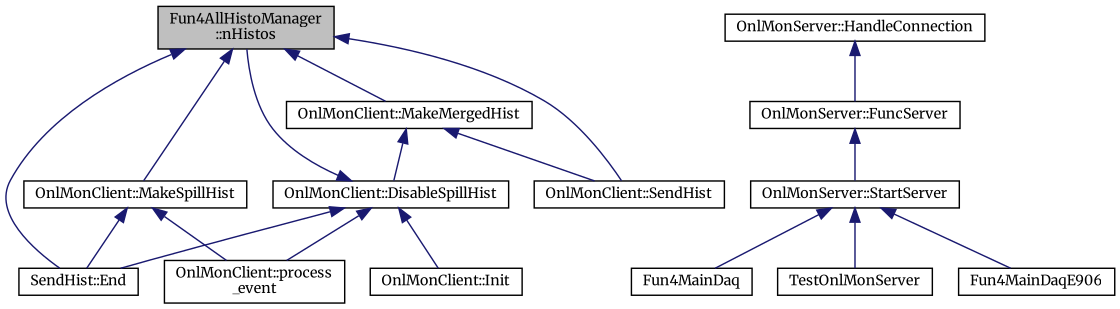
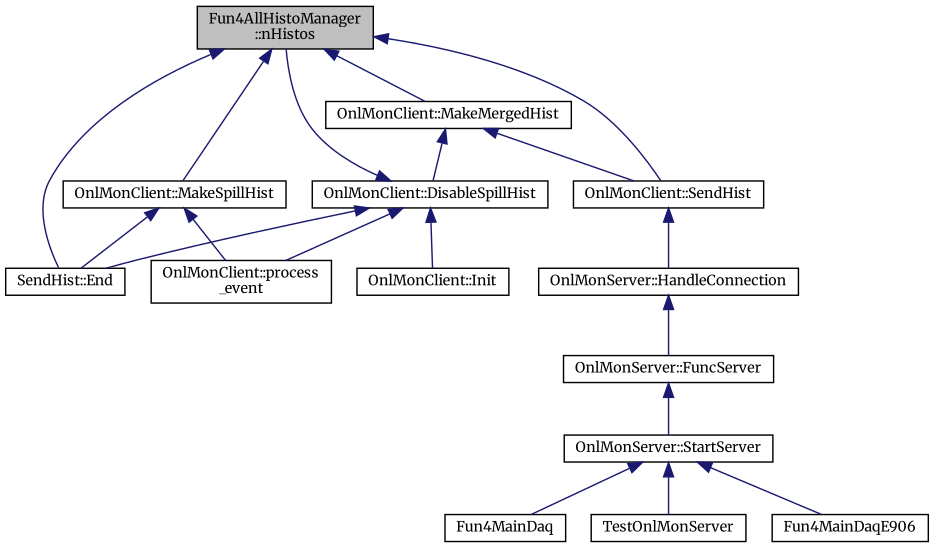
none -> (669, 245)
